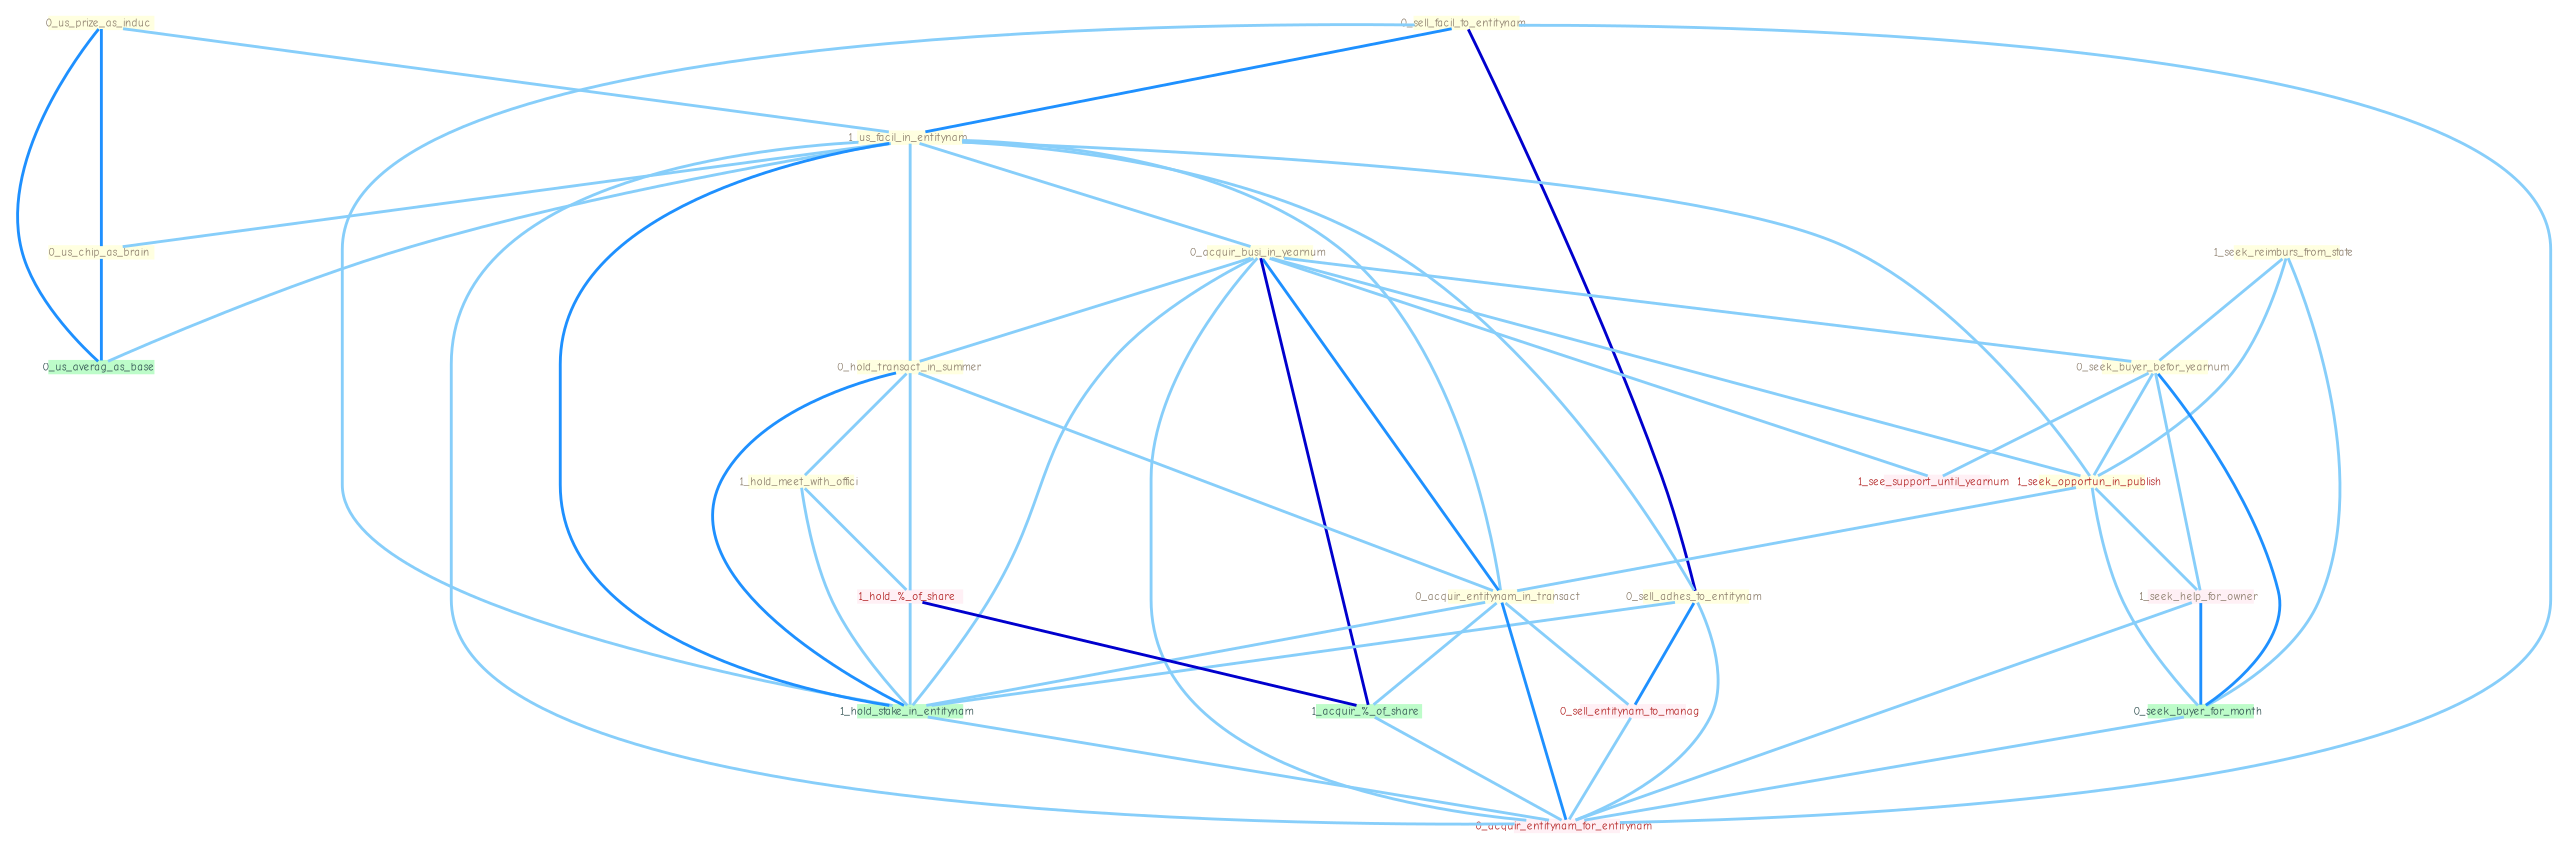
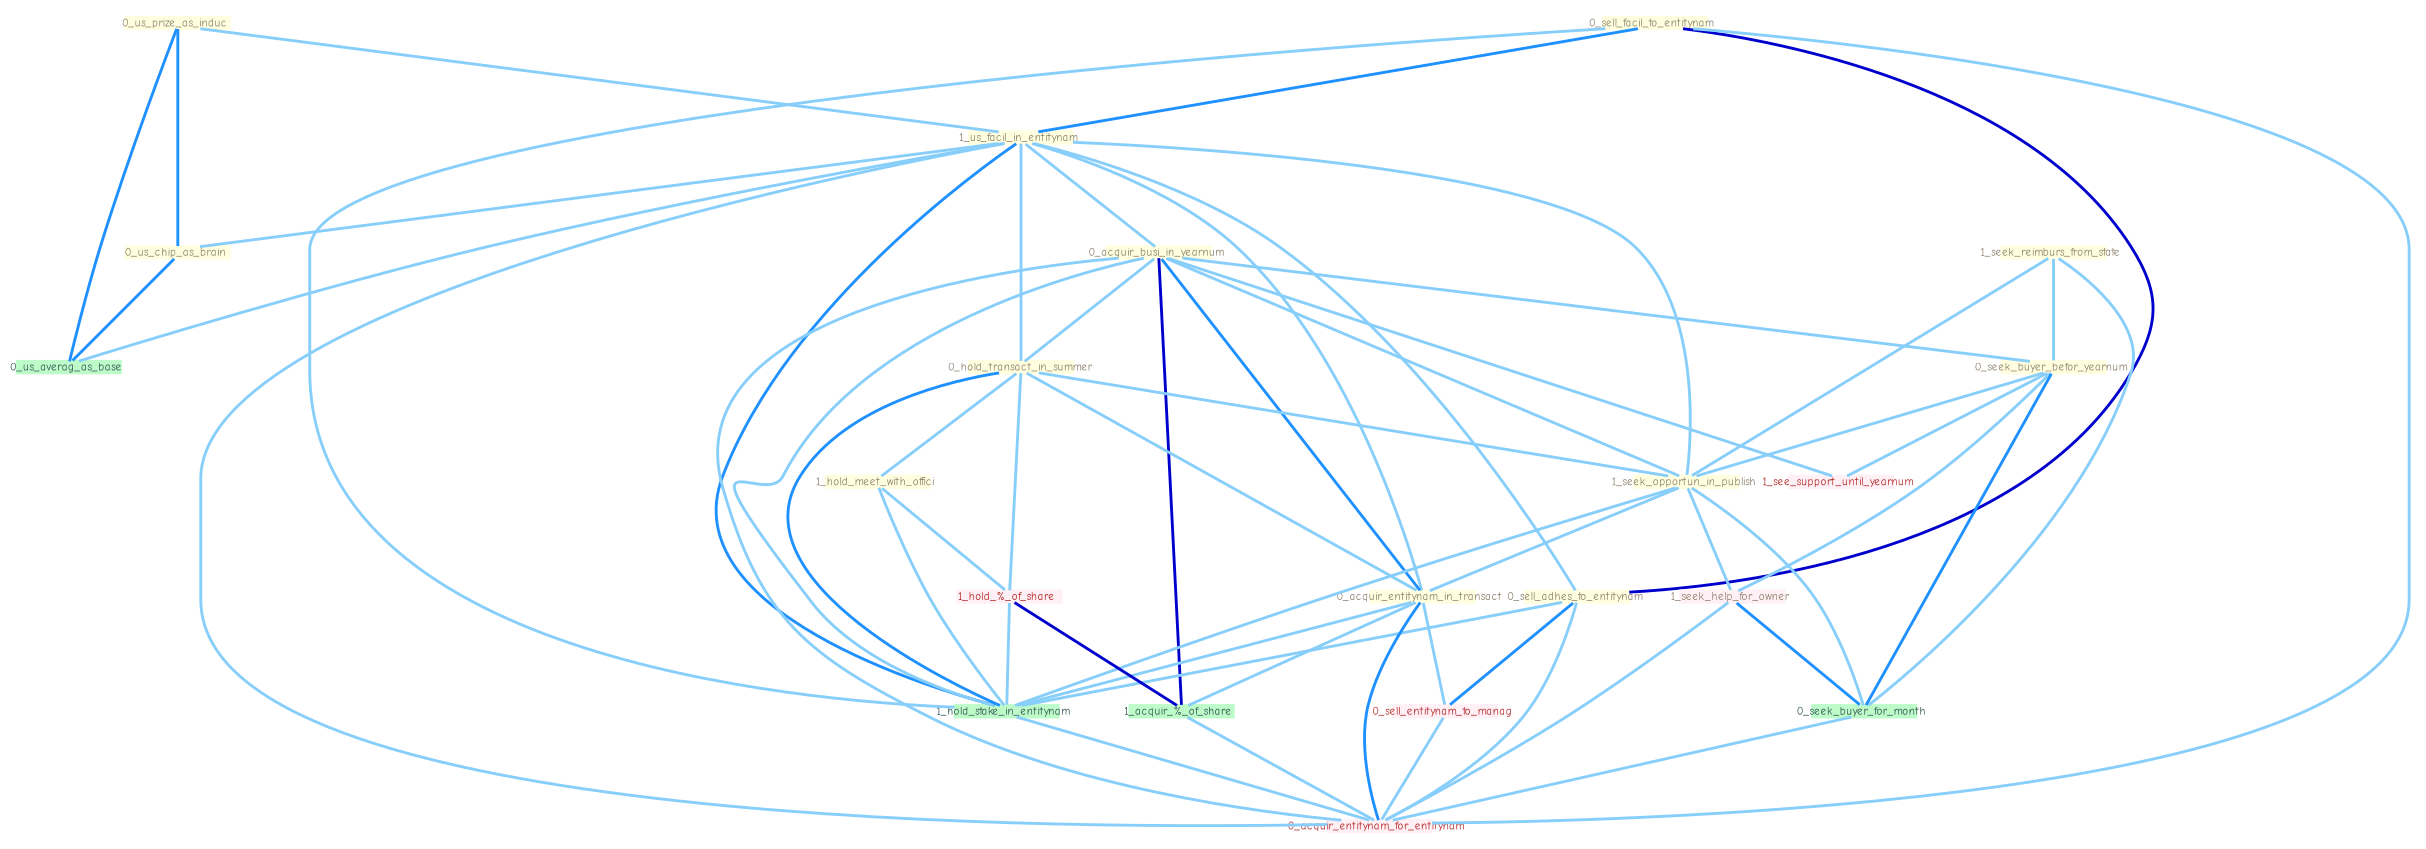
none -> (1338, 422)
(2092, 482) -> (1686, 482)
none -> (1344, 591)
